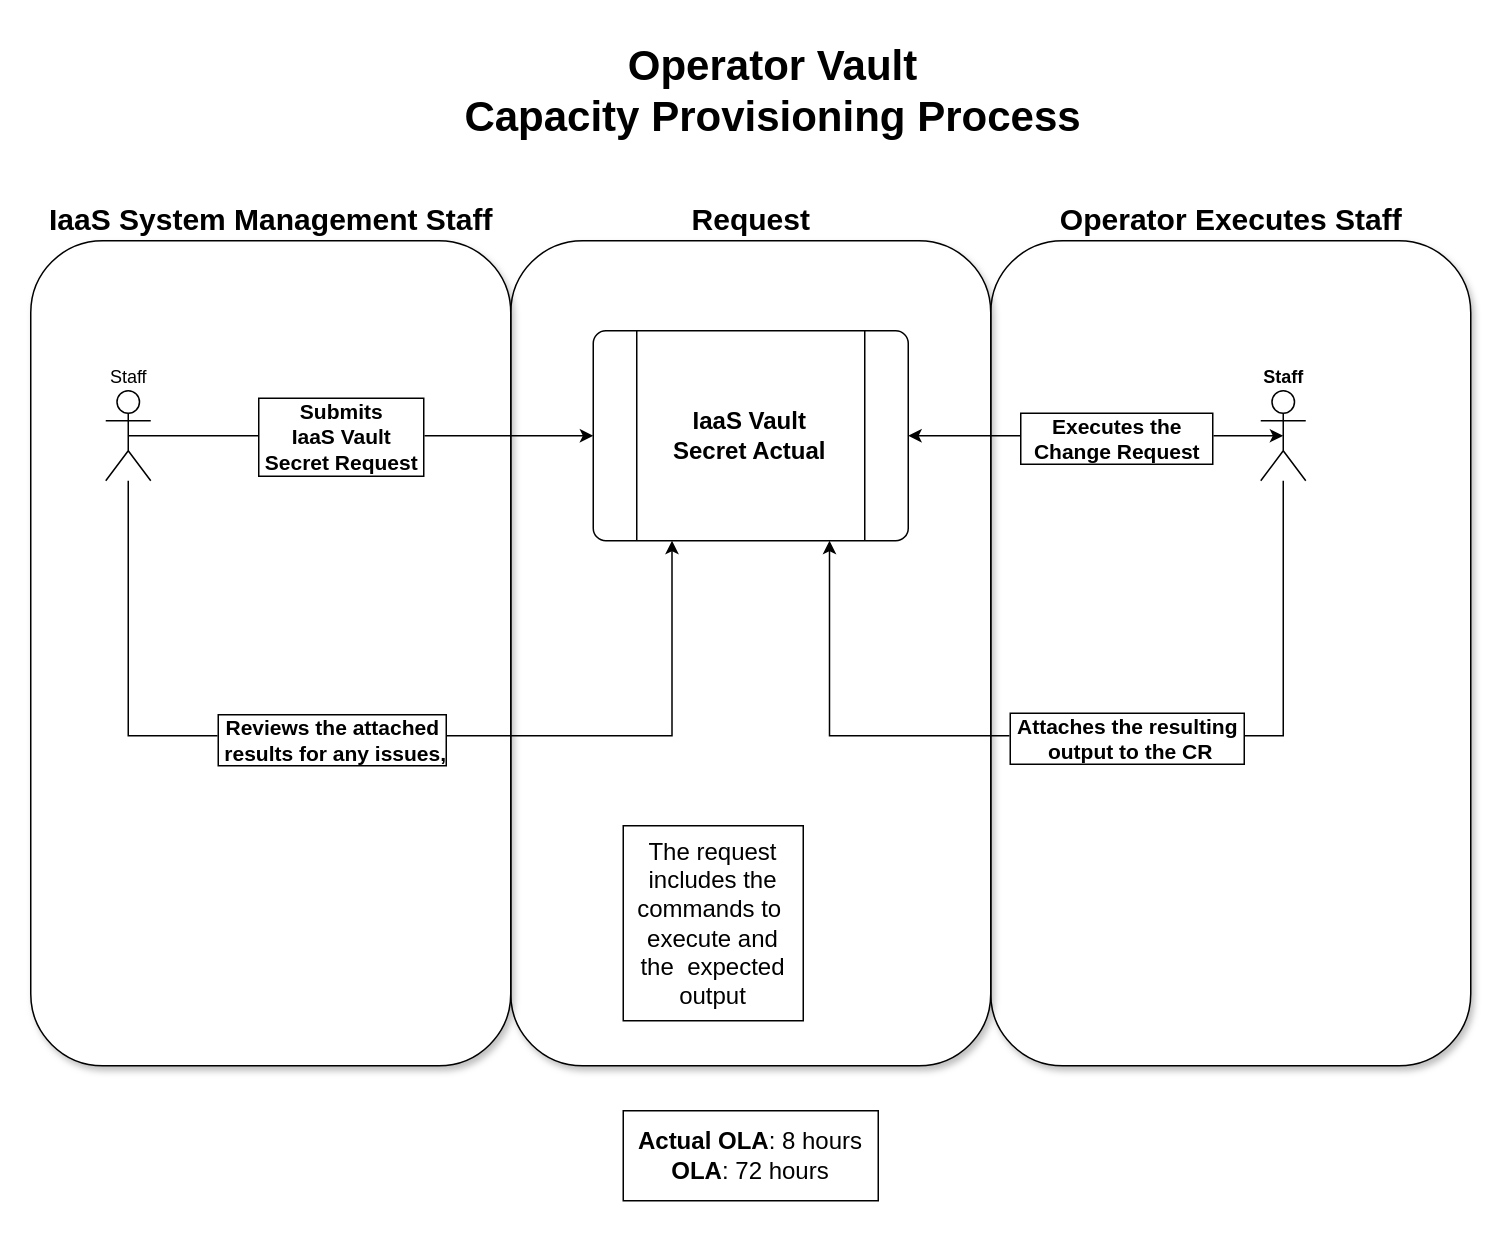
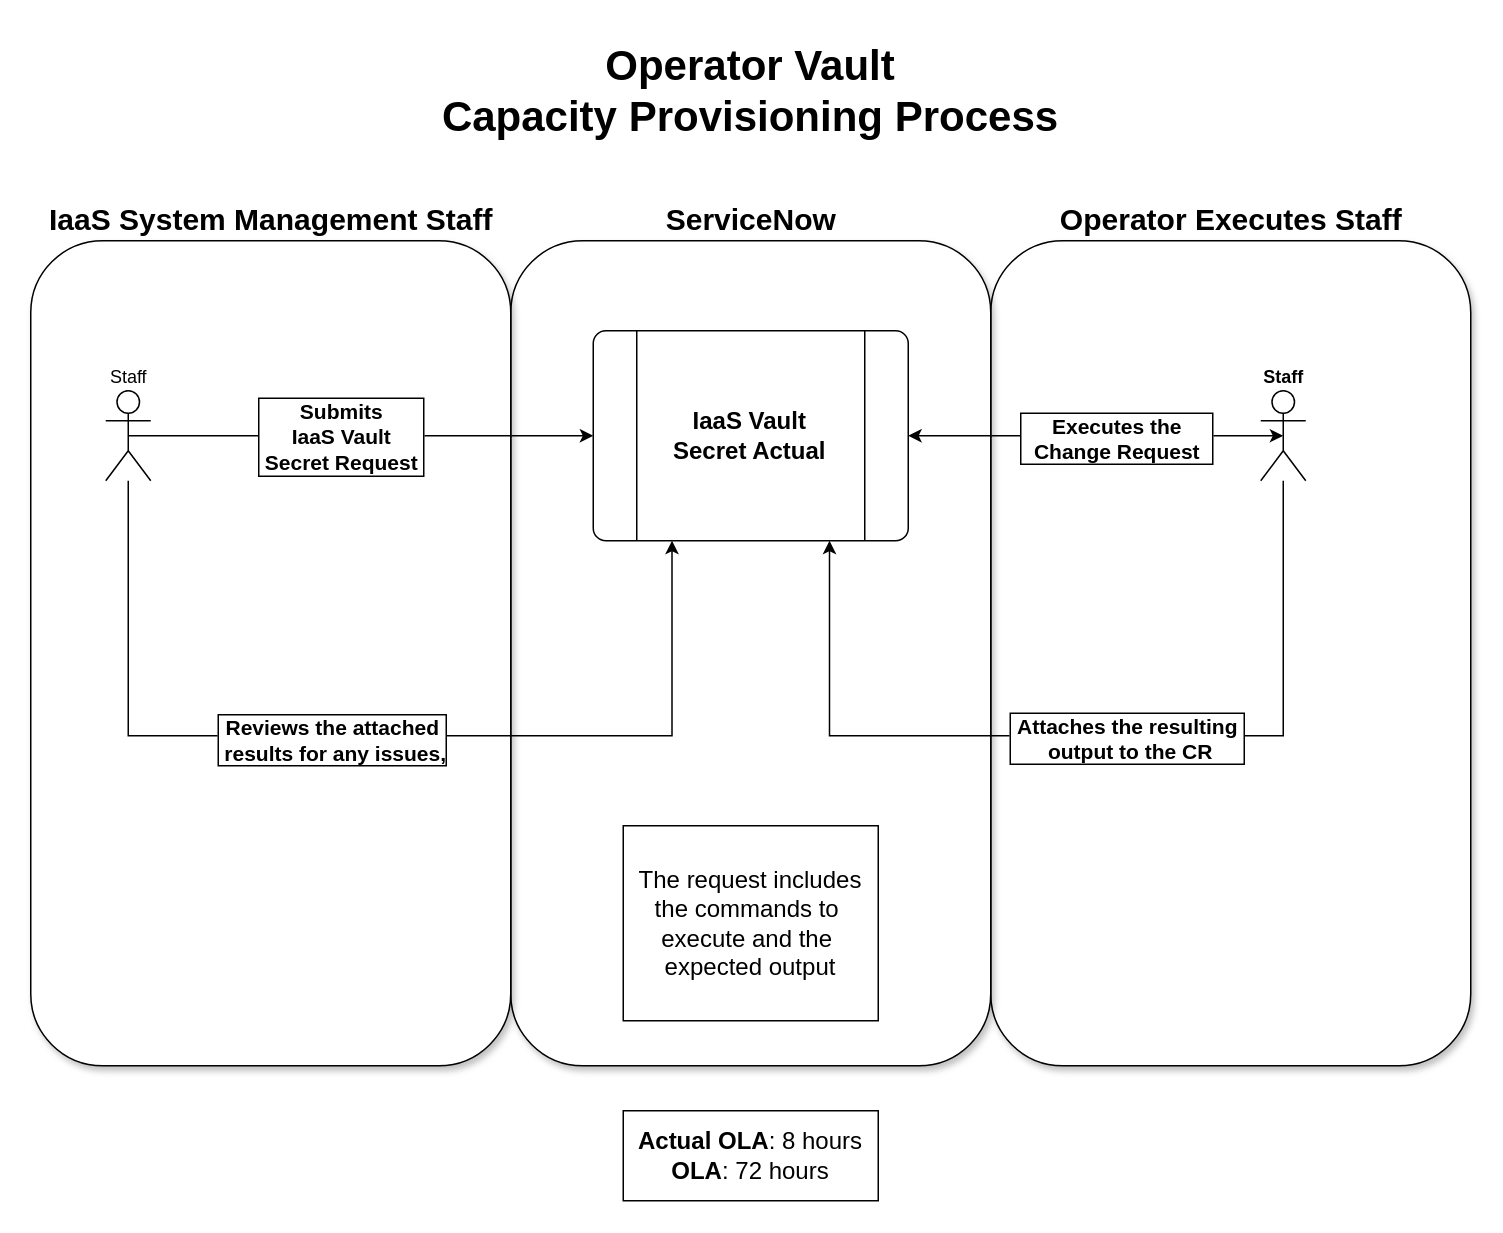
(773, 91) -> (751, 91)
(752, 225) -> (752, 225)
(713, 923) -> (751, 923)
